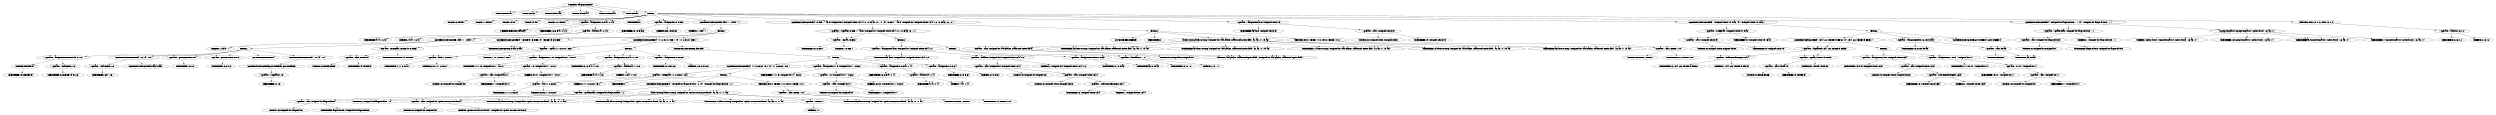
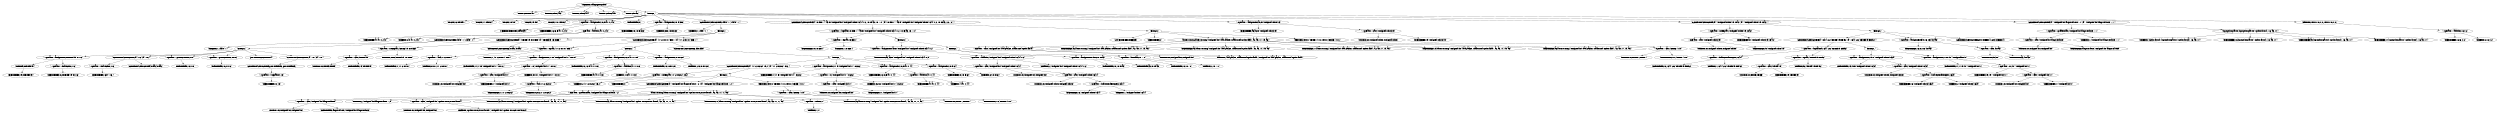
(529, 14) -> none
